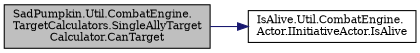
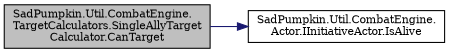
(332, 27) -> (346, 27)
